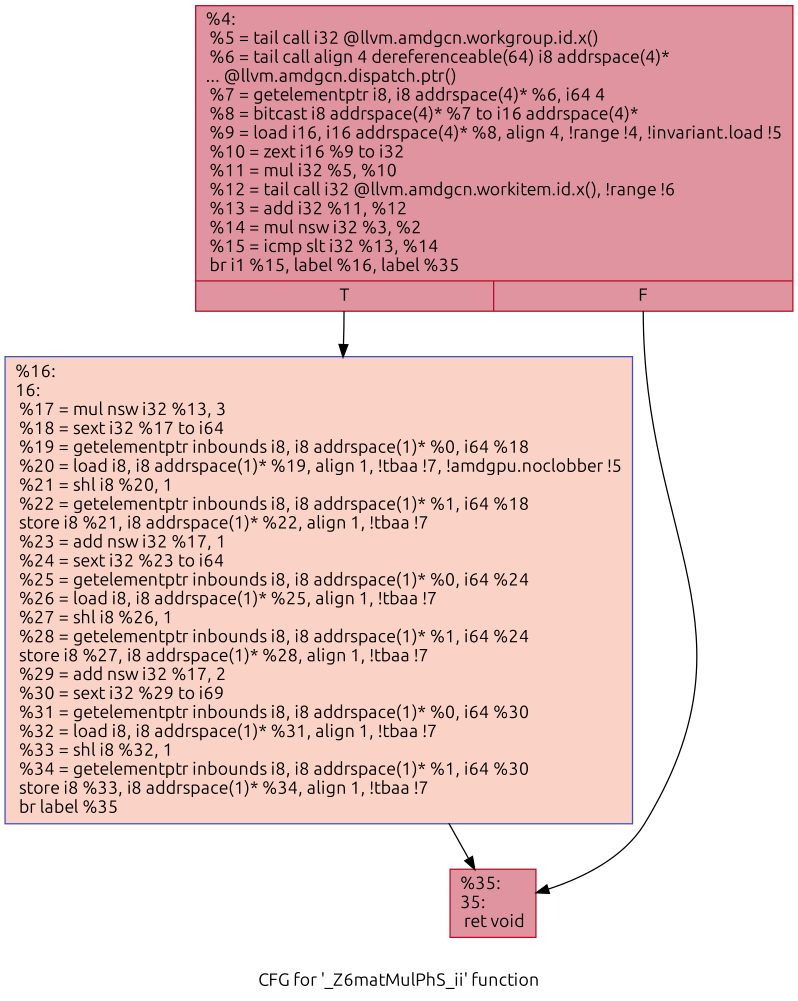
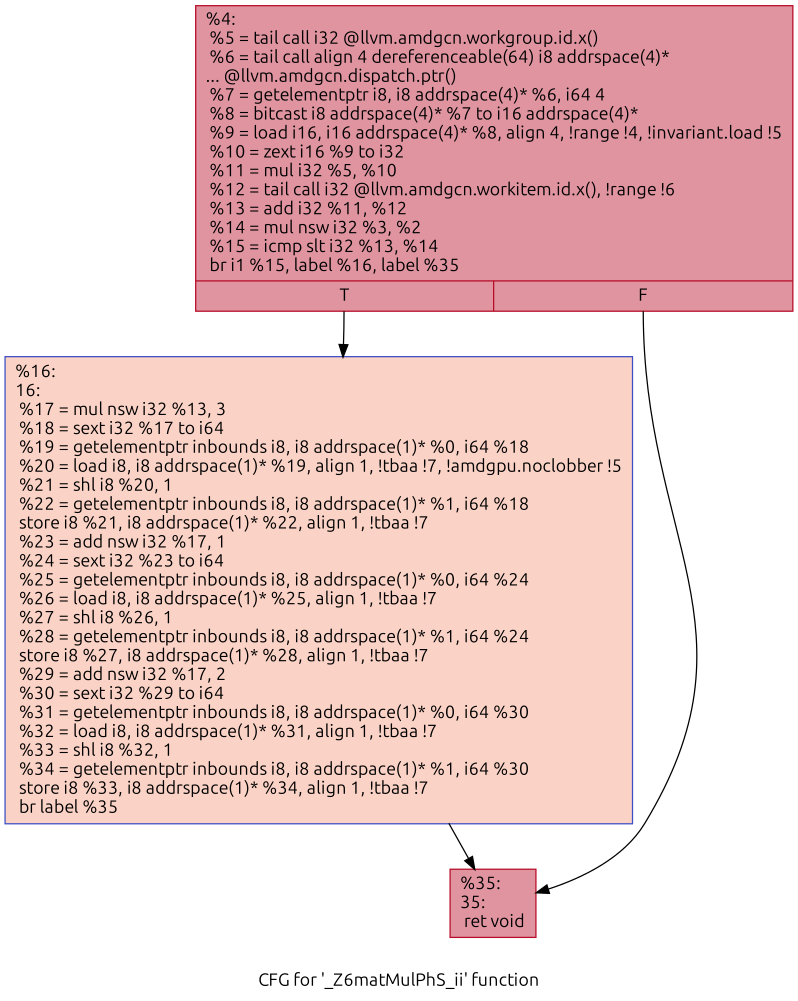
(120, 694) -> (120, 694)
